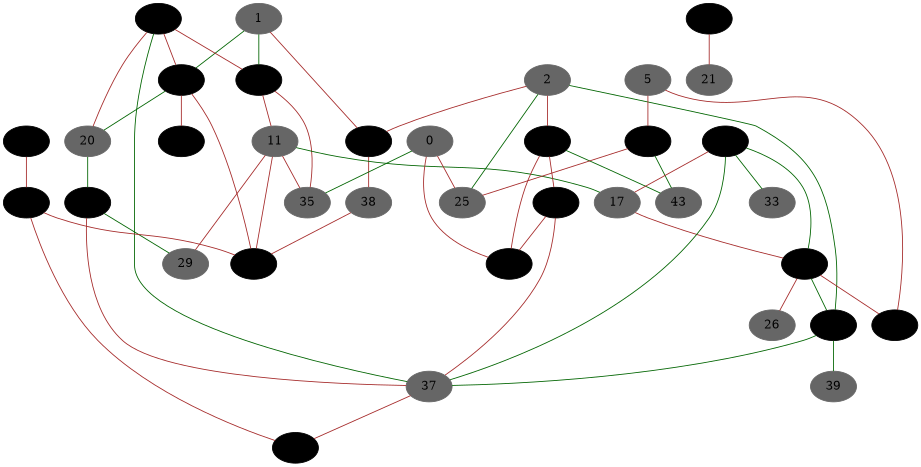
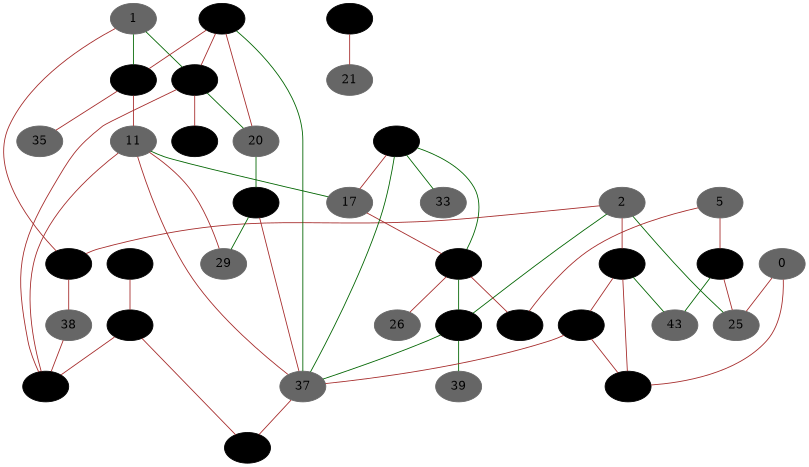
(375, 169) -> none
(291, 172) -> (193, 279)
